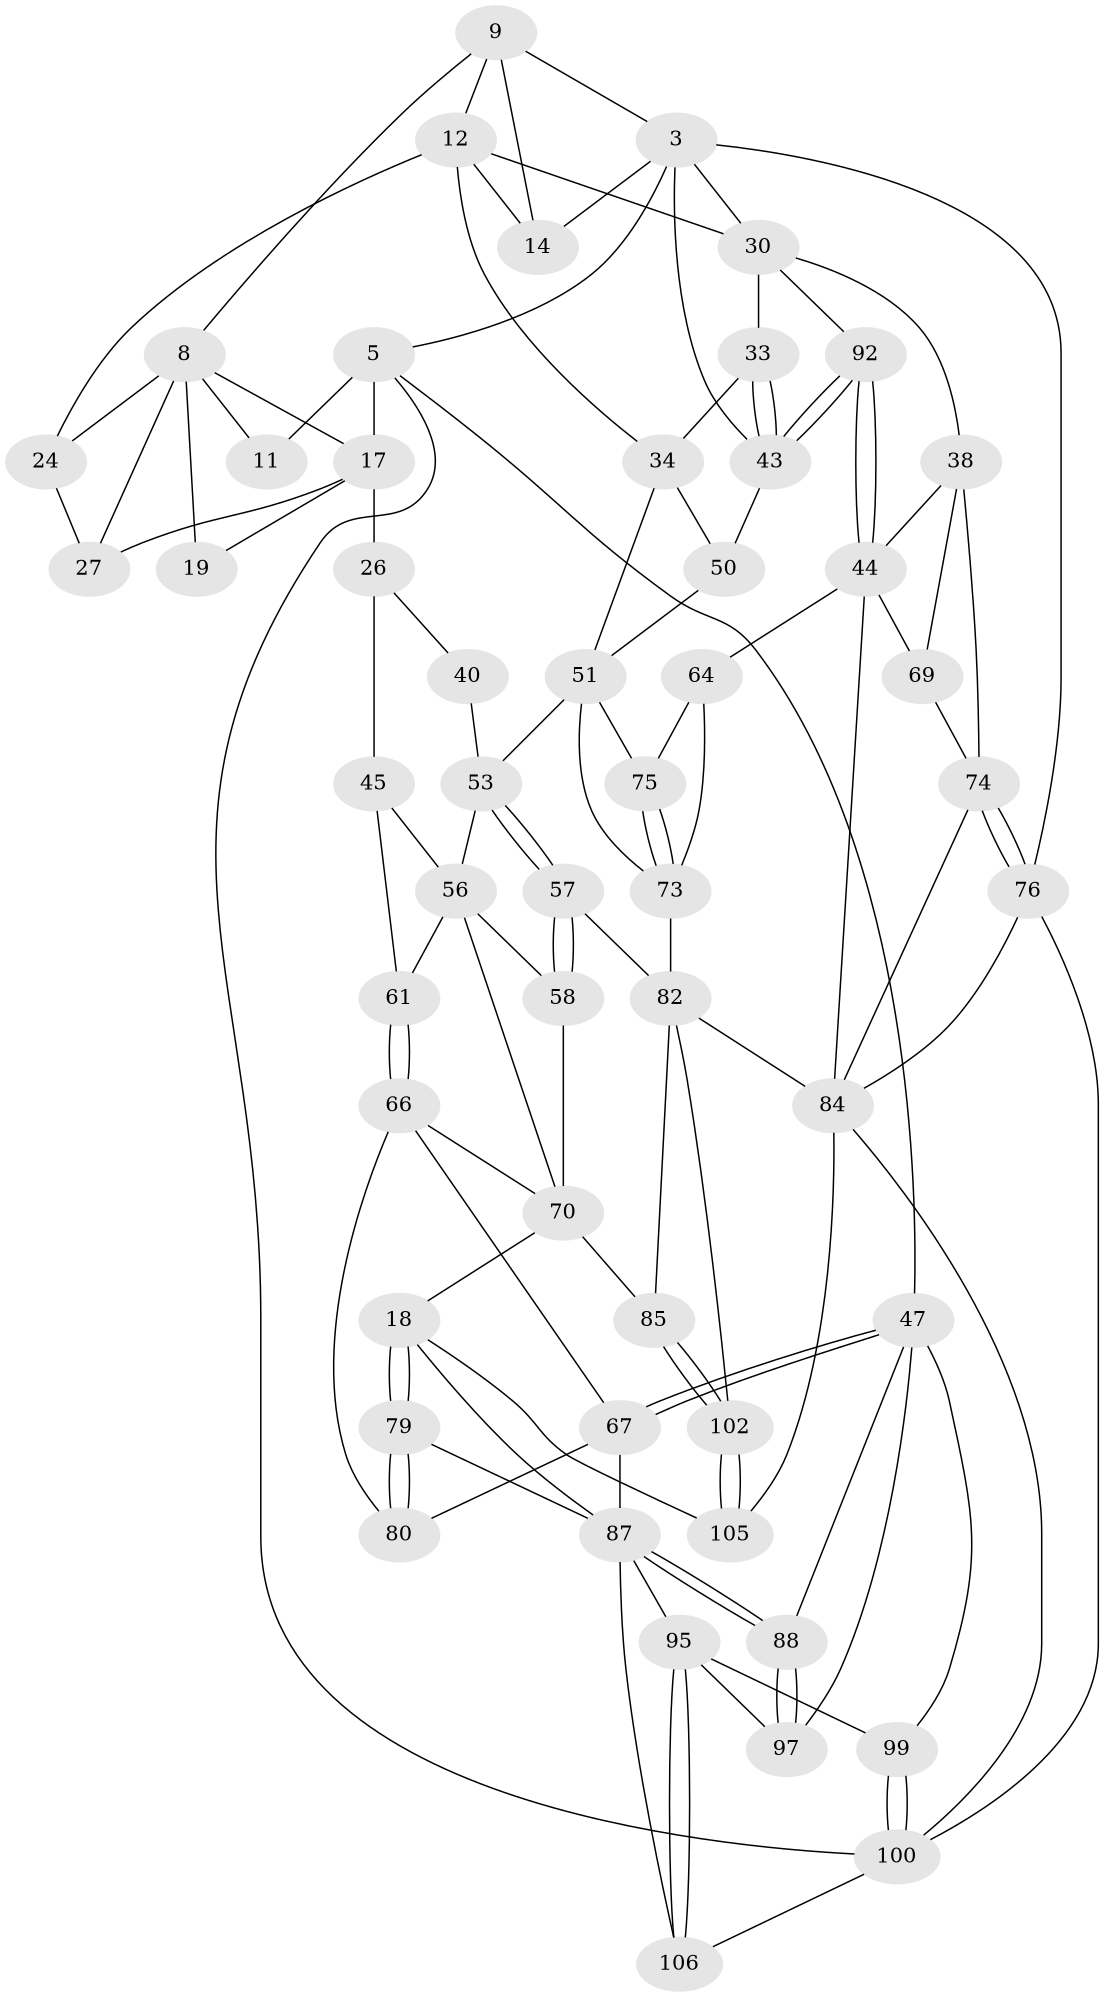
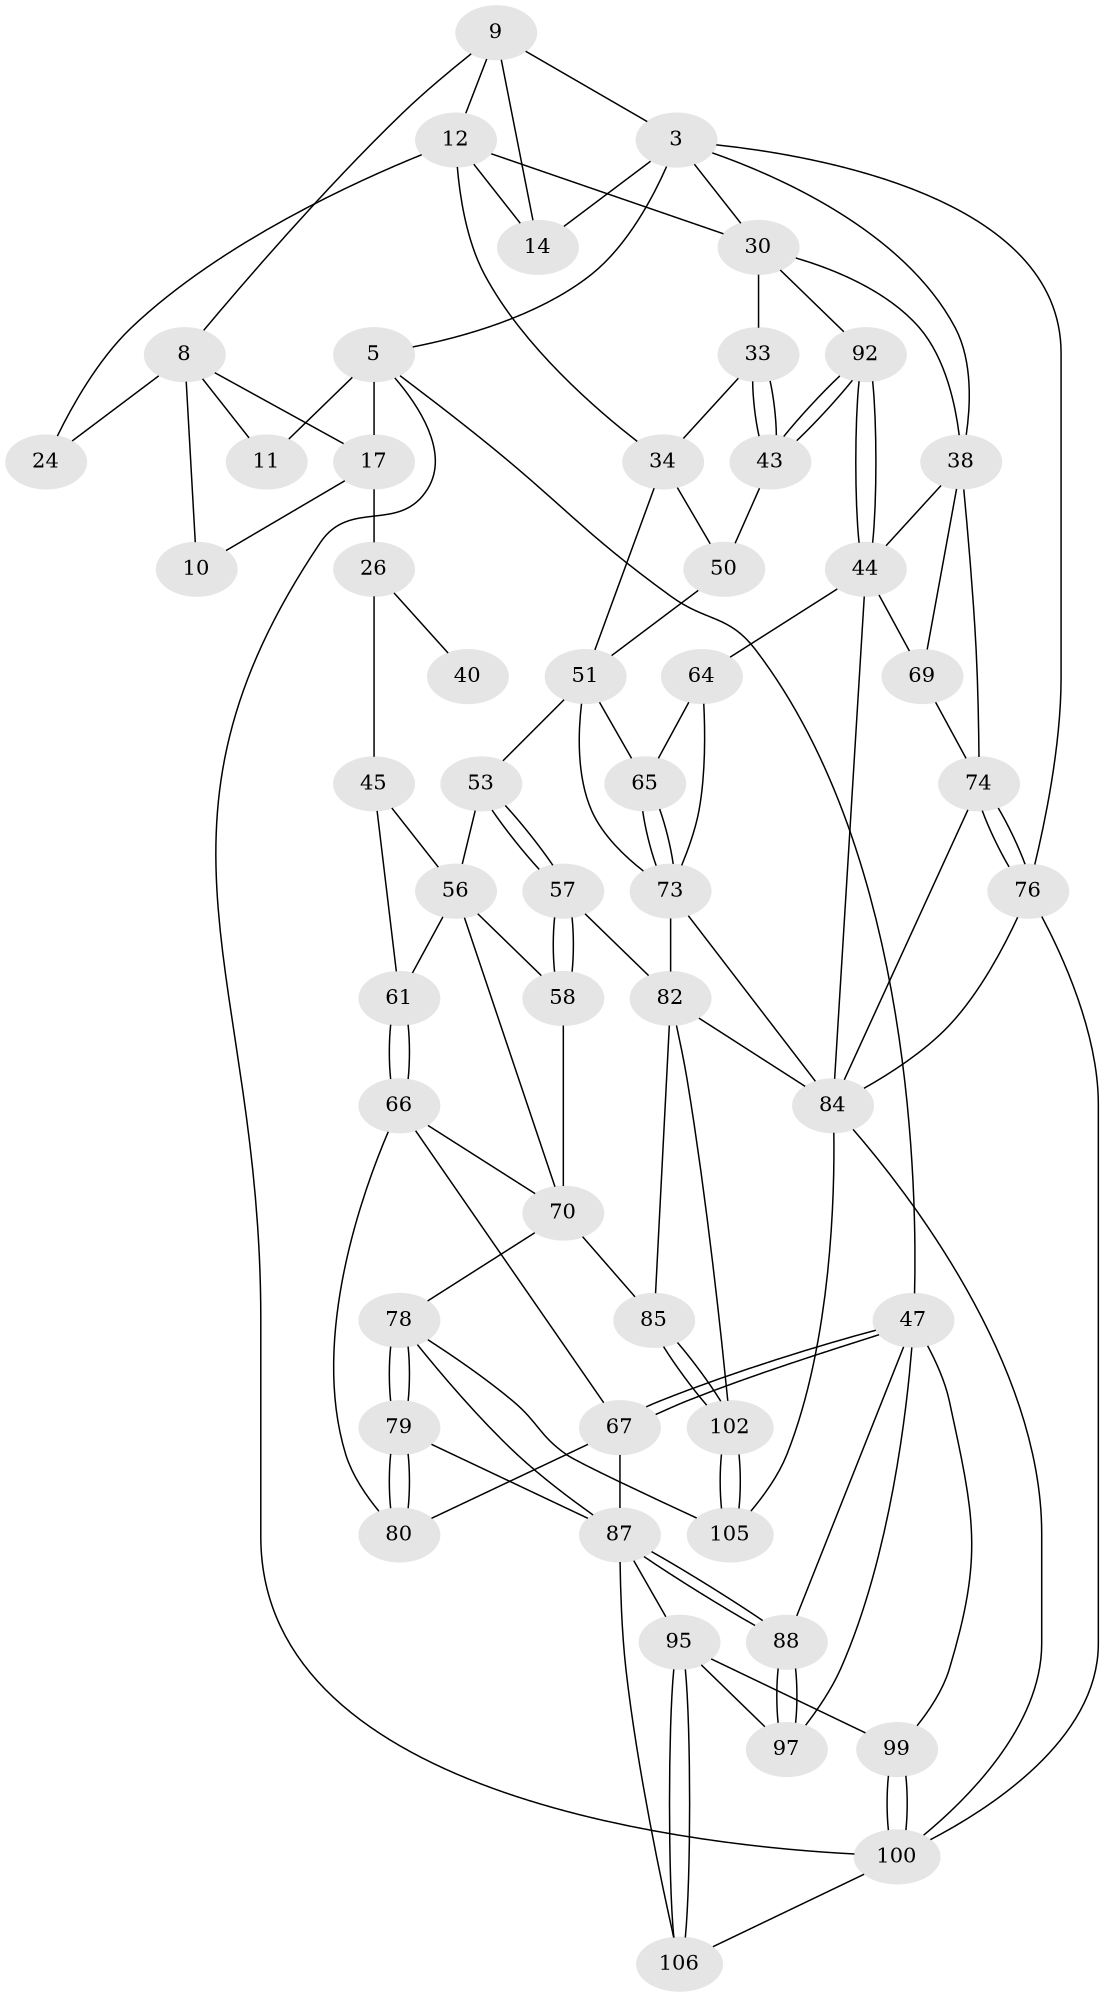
(685, 312) -> (893, 253)
(89, 569) -> none
(197, 569) -> (197, 569)
(475, 730) -> none
(645, 784) -> (645, 784)
none -> (752, 998)
(399, 1320) -> (399, 1320)
